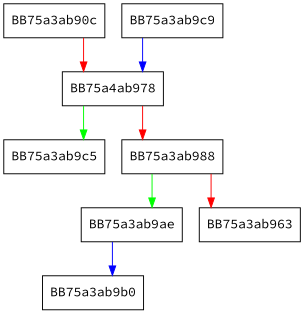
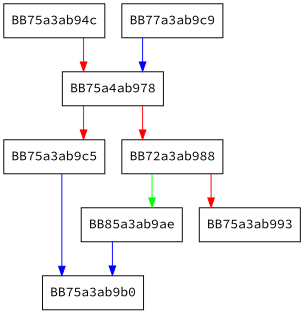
(54, 21) -> (54, 21)
(172, 21) -> (172, 21)
(84, 118) -> (84, 118)
(172, 157) -> (172, 157)
none -> (62, 220)
(132, 225) -> (132, 225)
(250, 225) -> (250, 225)
